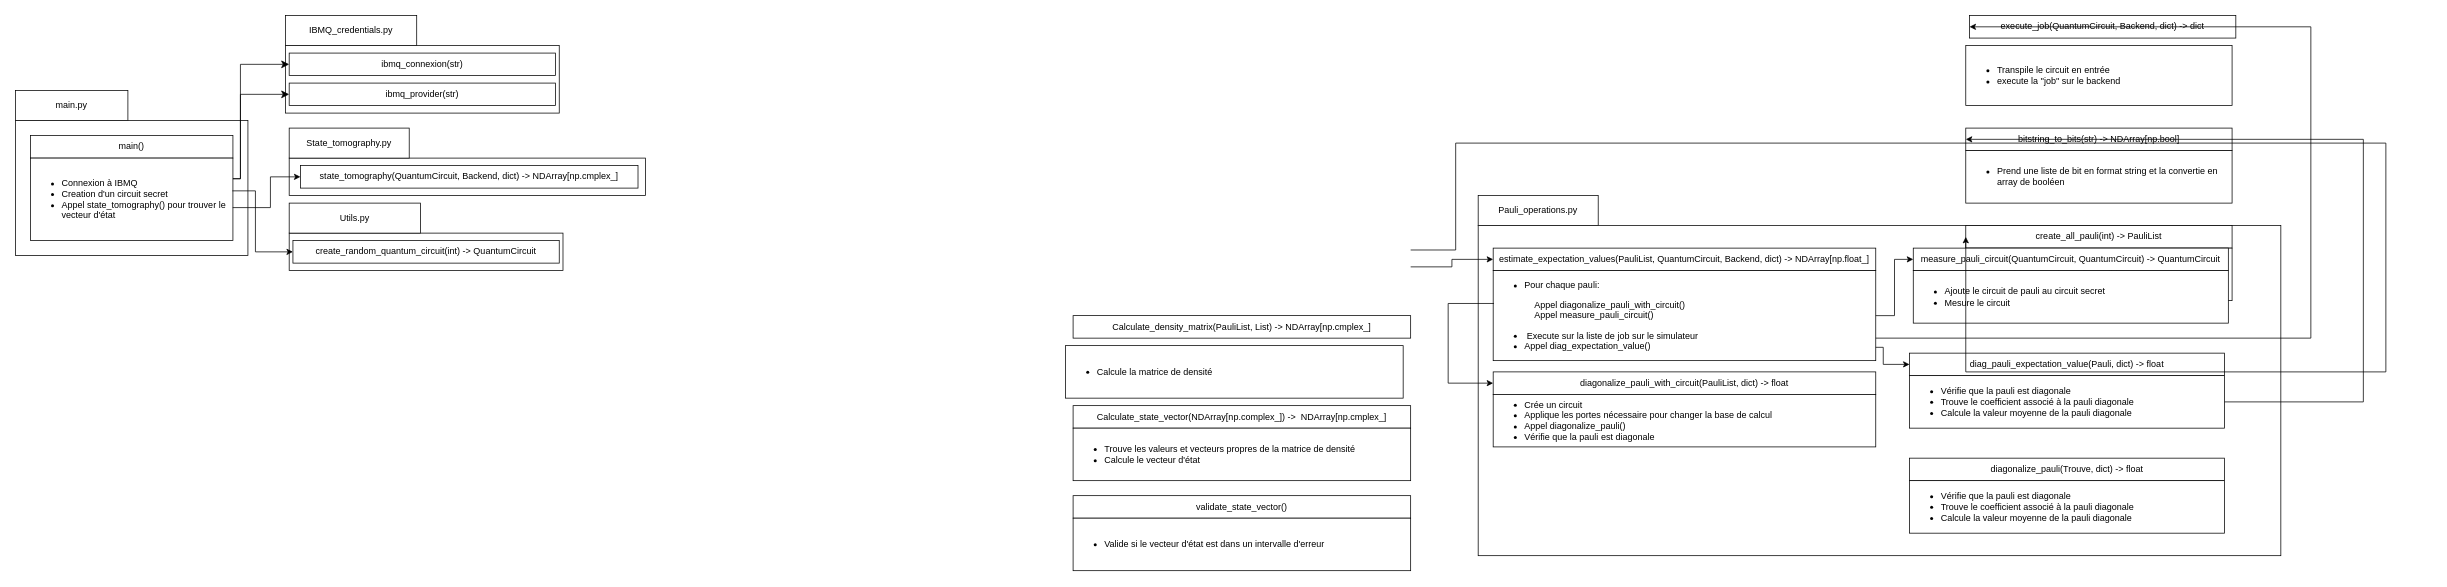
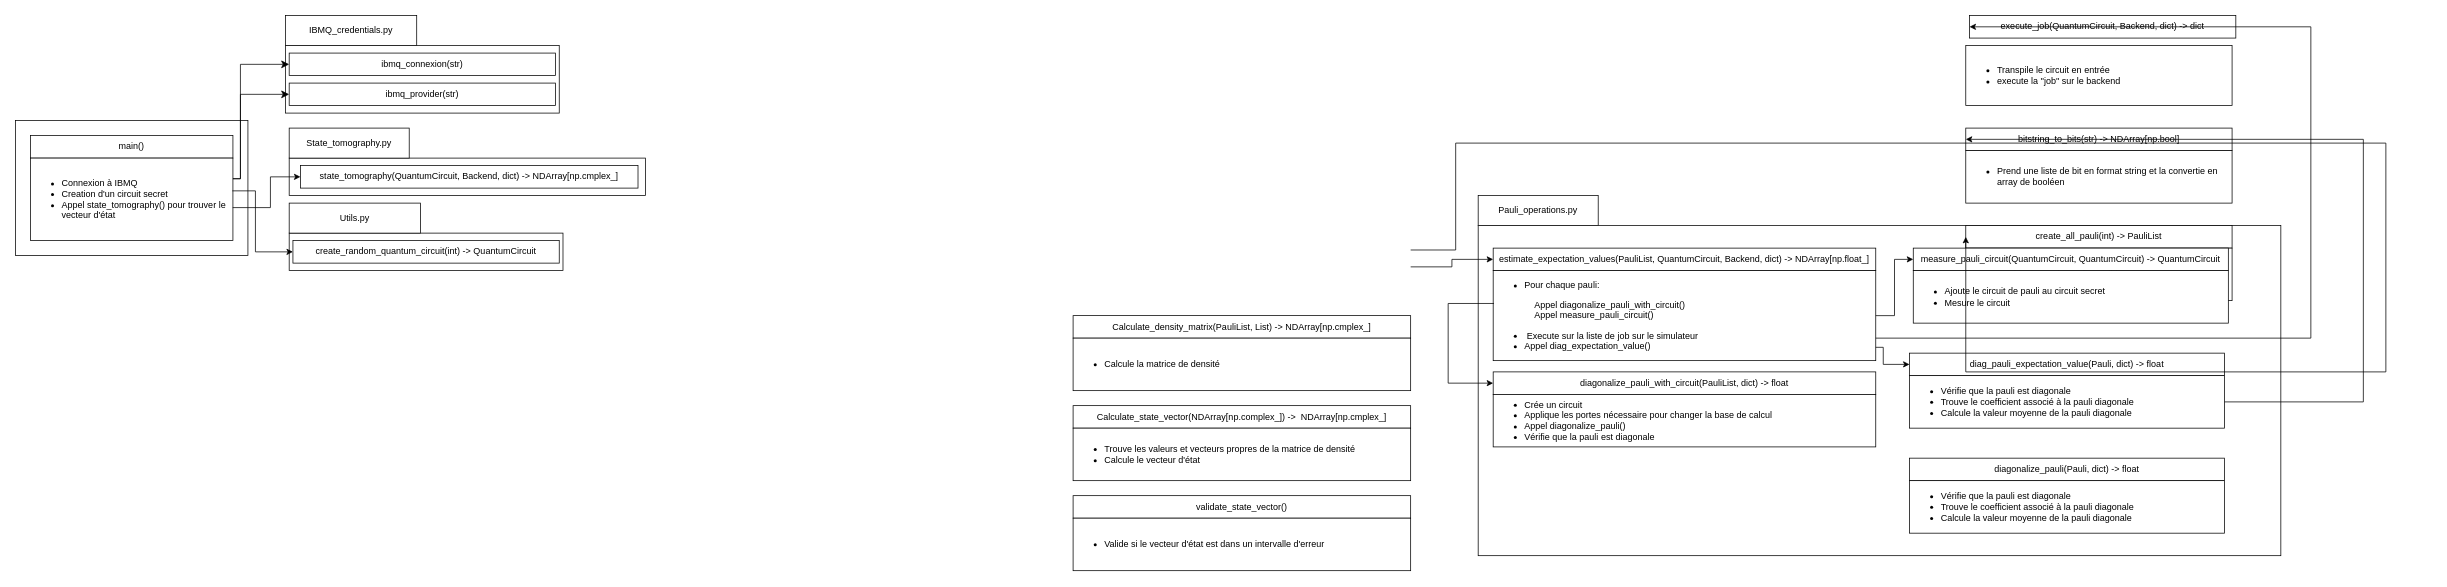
(72, 105) -> none
(1234, 372) -> (1242, 364)
(2067, 469) -> (2067, 469)
